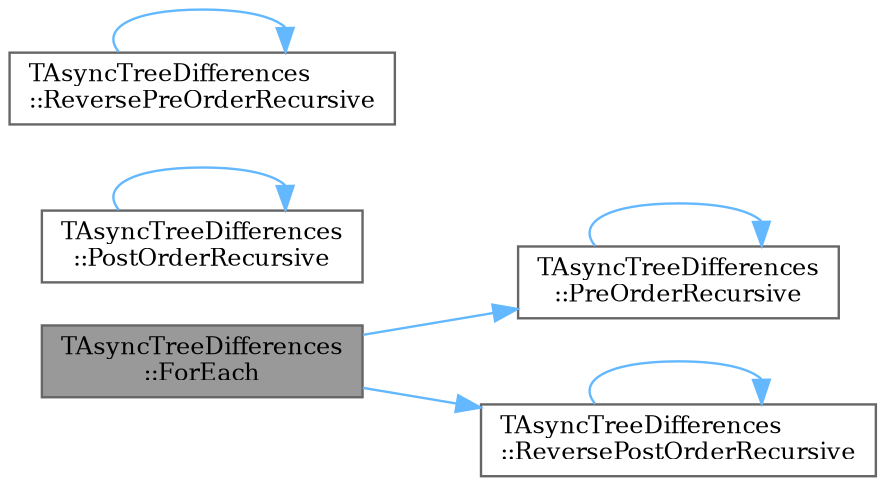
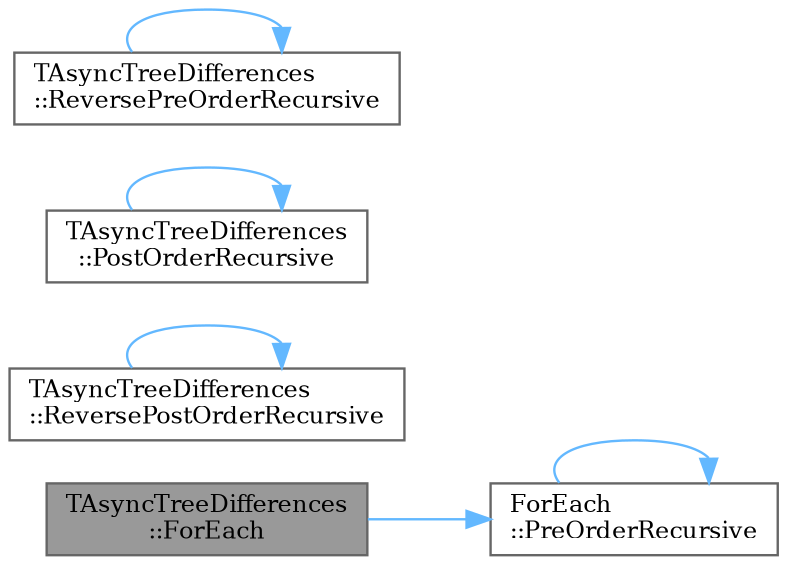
(678, 282) -> (634, 519)
(410, 396) -> none
